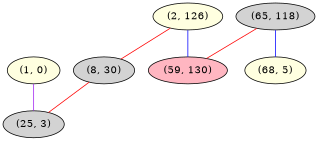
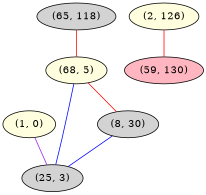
(188, 43) -> (164, 43)
(232, 43) -> none
(275, 43) -> (76, 43)
(146, 44) -> (102, 97)
(69, 97) -> (90, 151)
none -> (65, 124)
